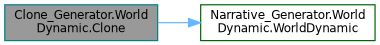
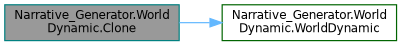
(81, 23) -> (92, 23)
